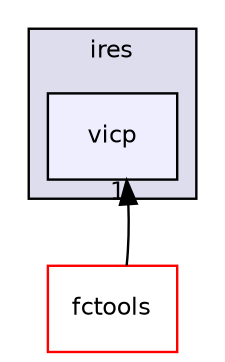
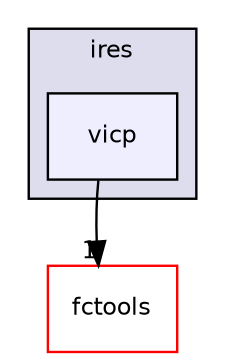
(129, 235) -> (96, 214)
